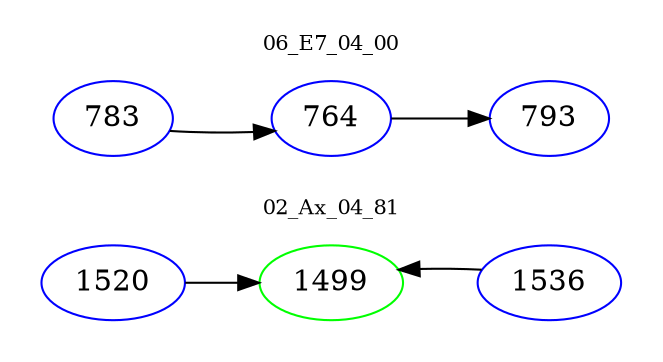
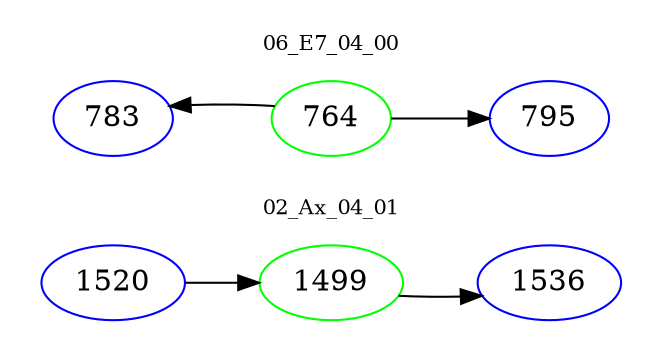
(331, 119) -> (331, 119)
(549, 119) -> (549, 119)
(212, 132) -> (233, 105)
(331, 209) -> (331, 209)
(451, 269) -> (430, 297)
